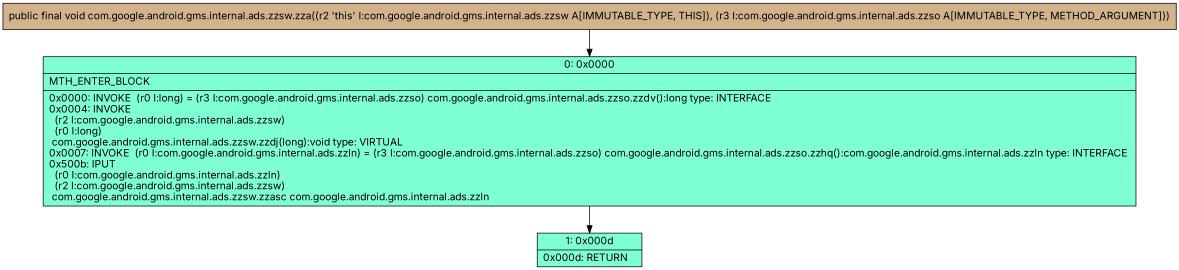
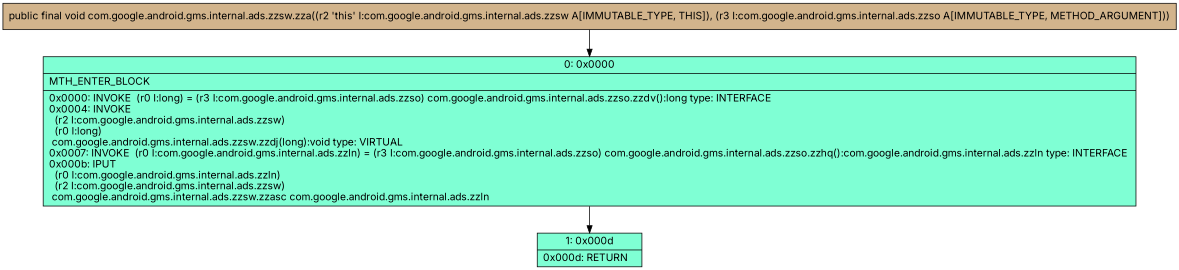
(85, 164) -> (86, 164)
